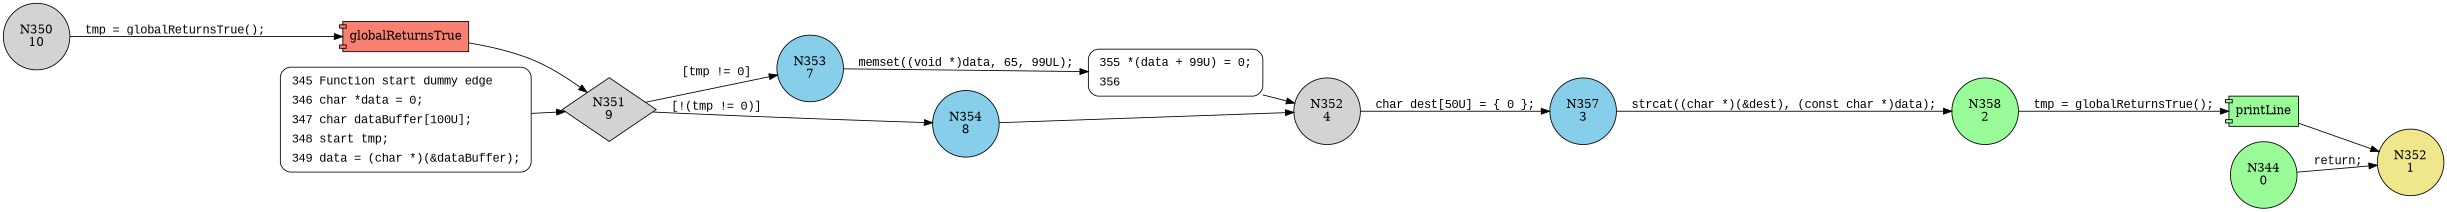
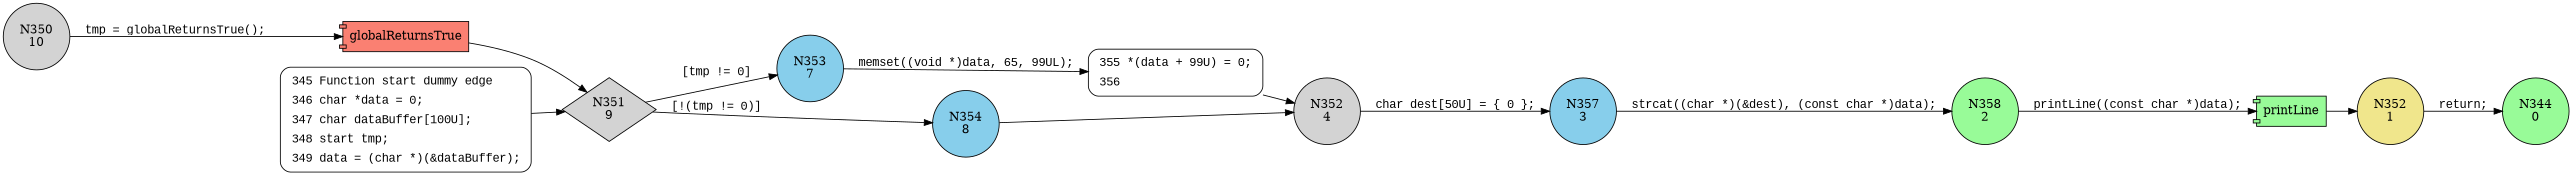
(2124, 105) -> (2137, 105)
(2333, 169) -> (2459, 111)
